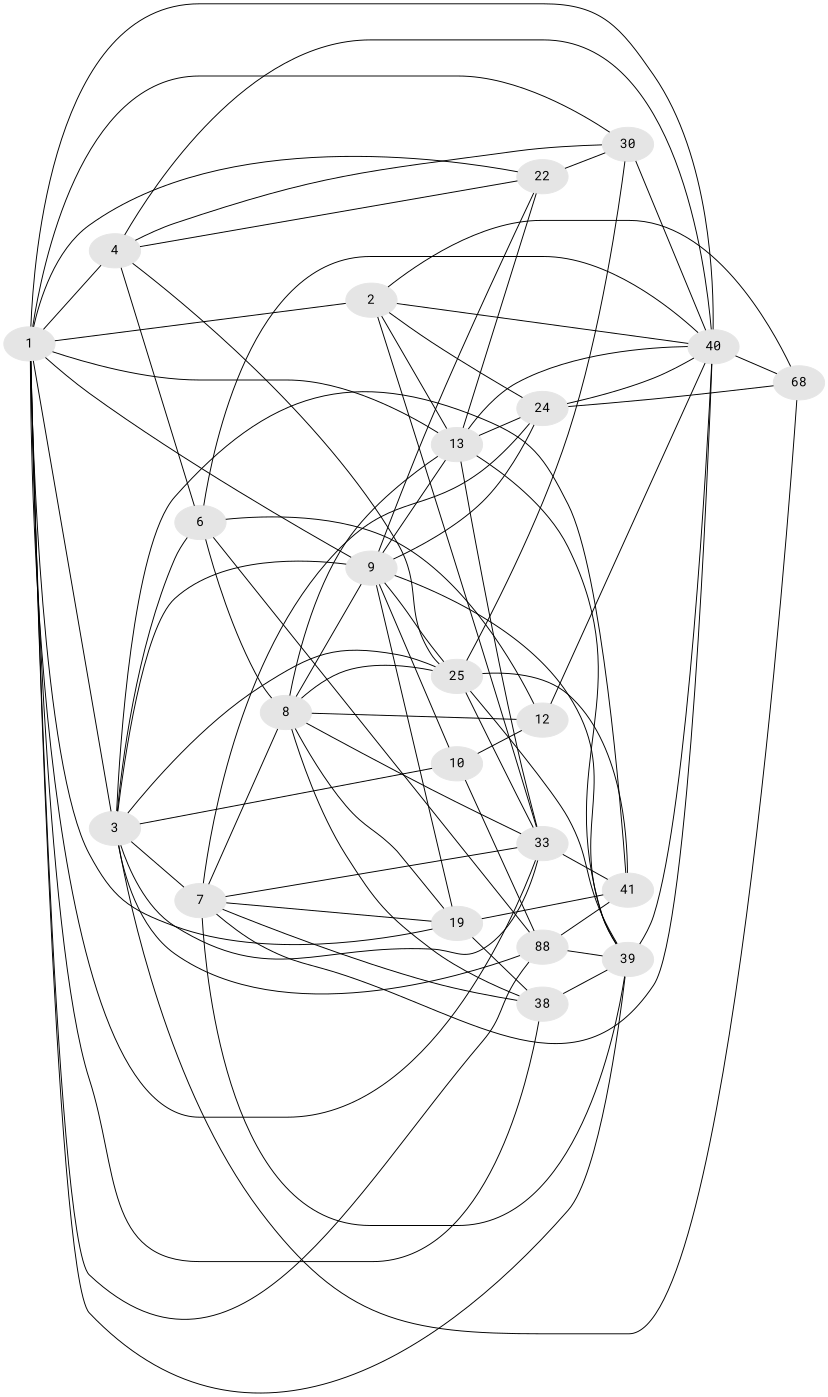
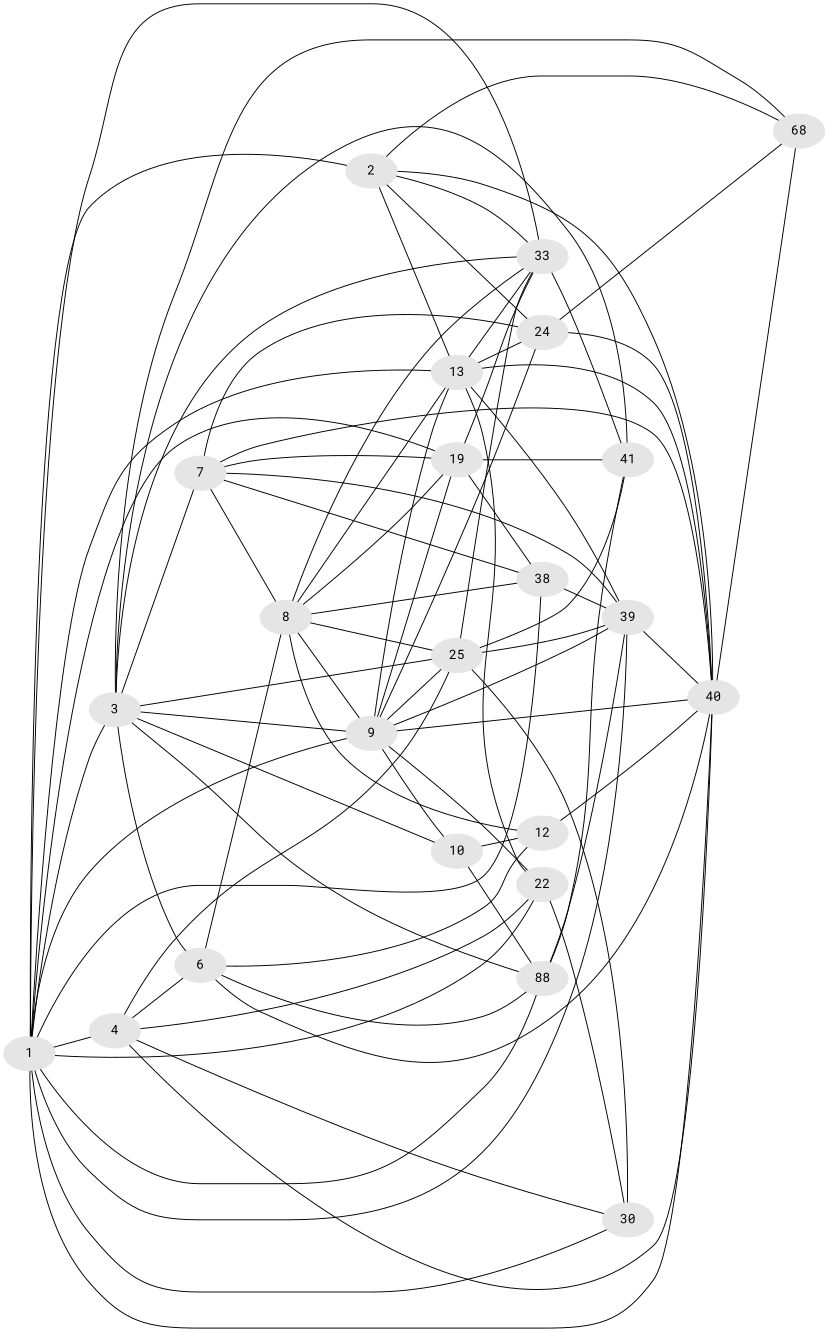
(671, 246) -> (542, 715)
(371, 872) -> (502, 344)
